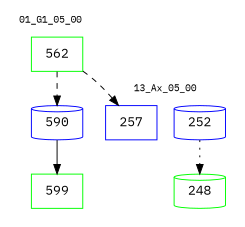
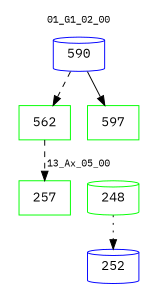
(51, 20) -> (79, 20)
(57, 84) -> (64, 84)
(131, 123) -> (45, 198)
(200, 152) -> (113, 227)
(57, 191) -> (113, 123)
